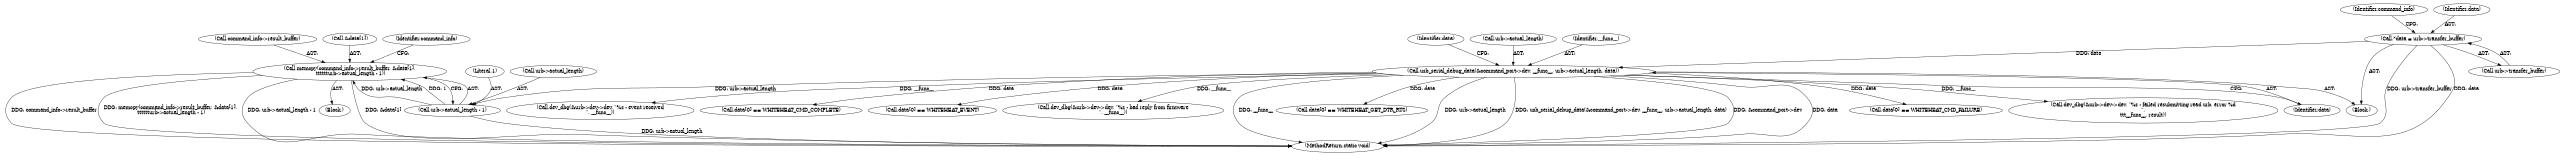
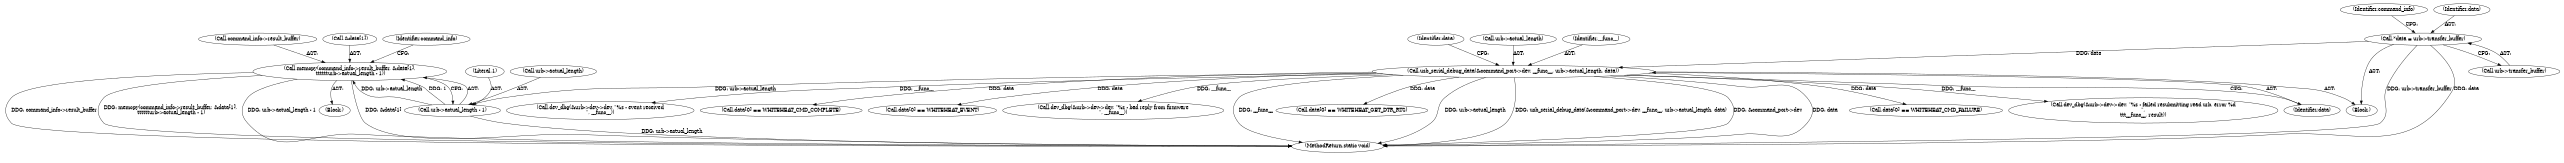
(2485, 54) -> (2485, 54)
